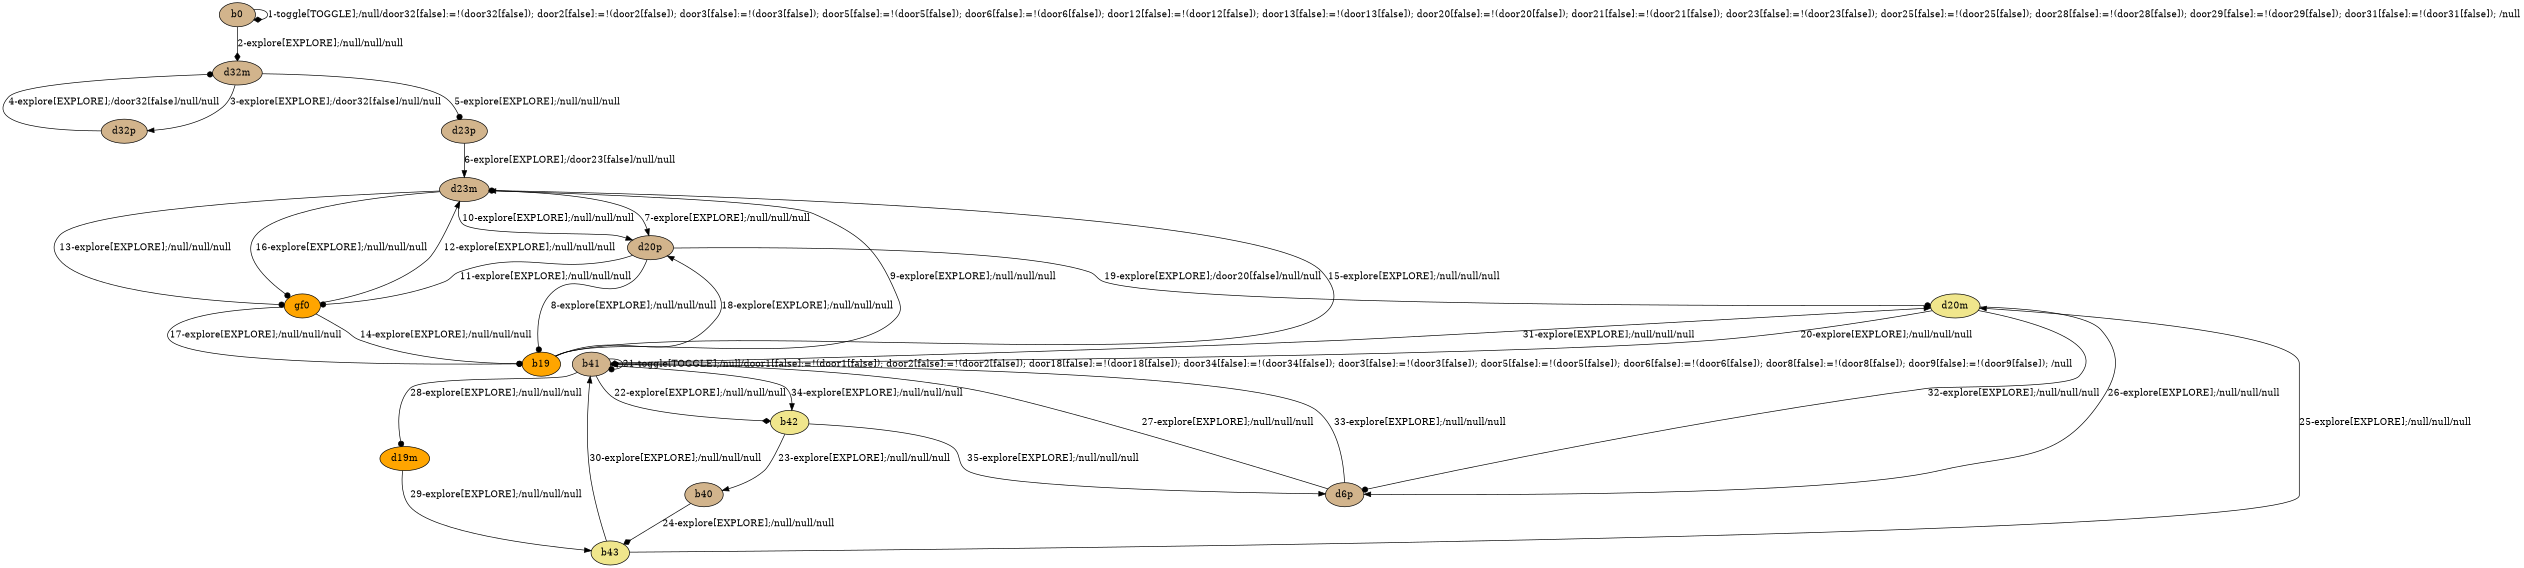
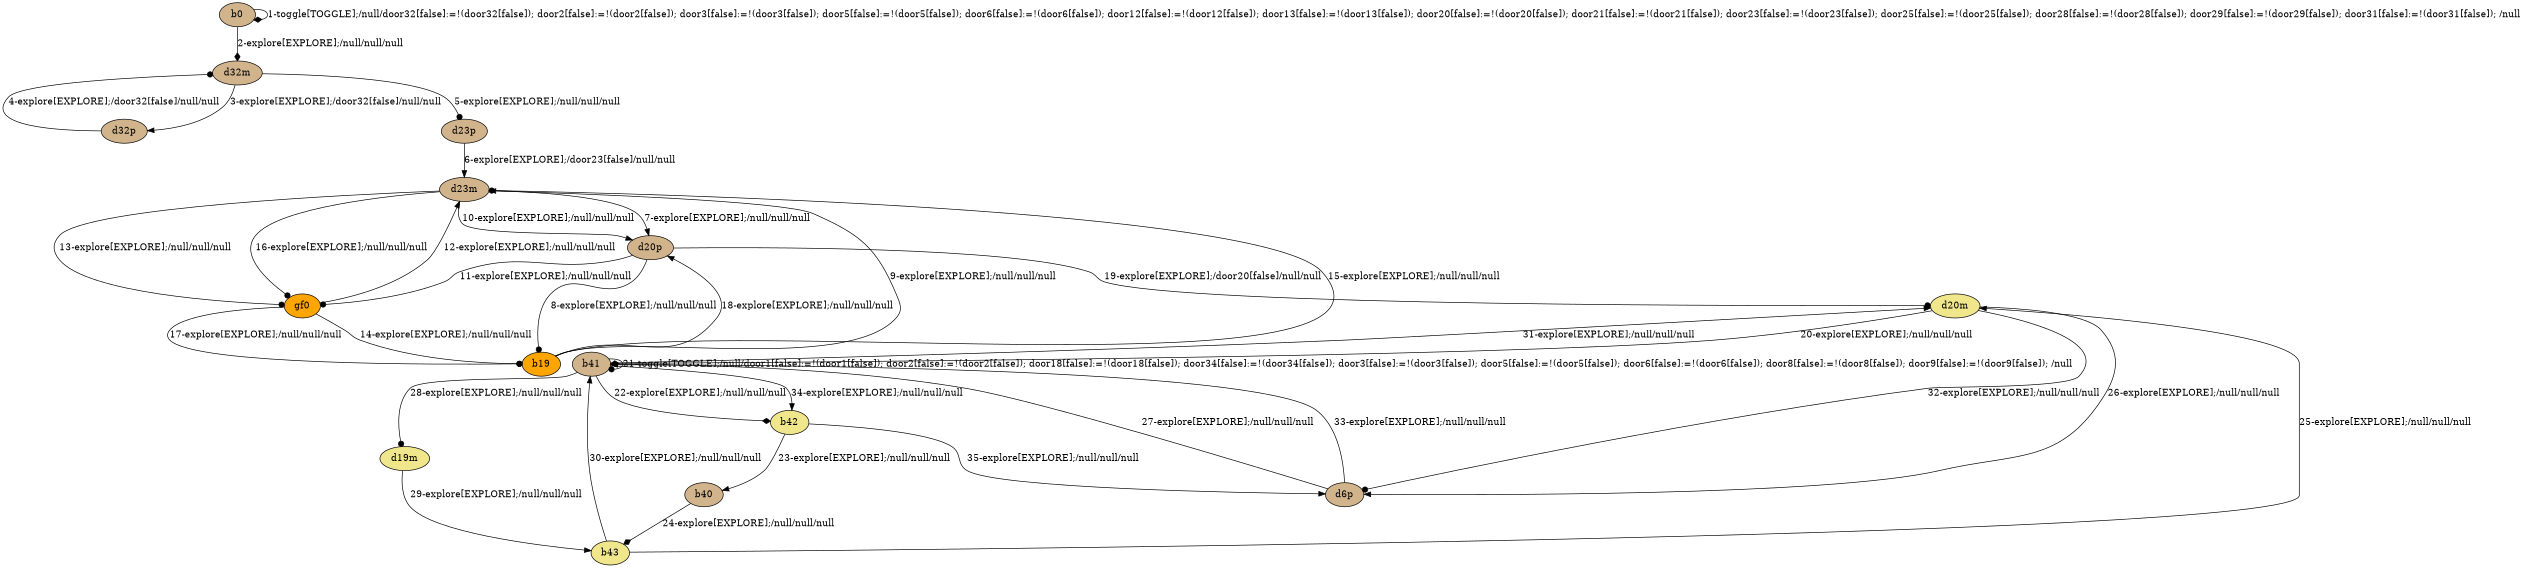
(405, 459) -> (405, 459)
